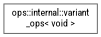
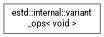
(51, 19) -> (52, 19)
